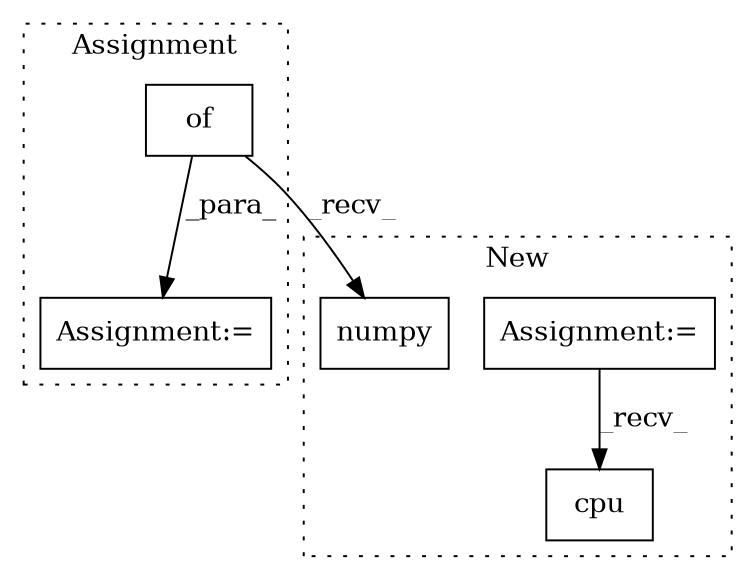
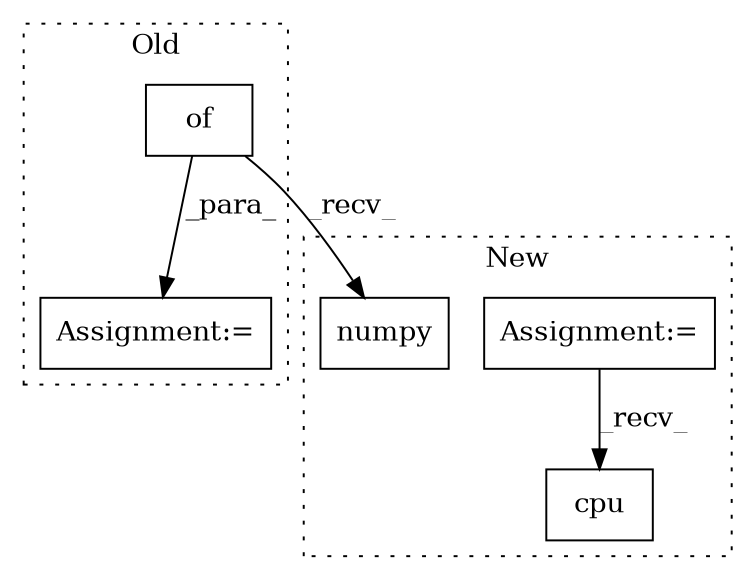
(156, 46) -> (156, 46)
